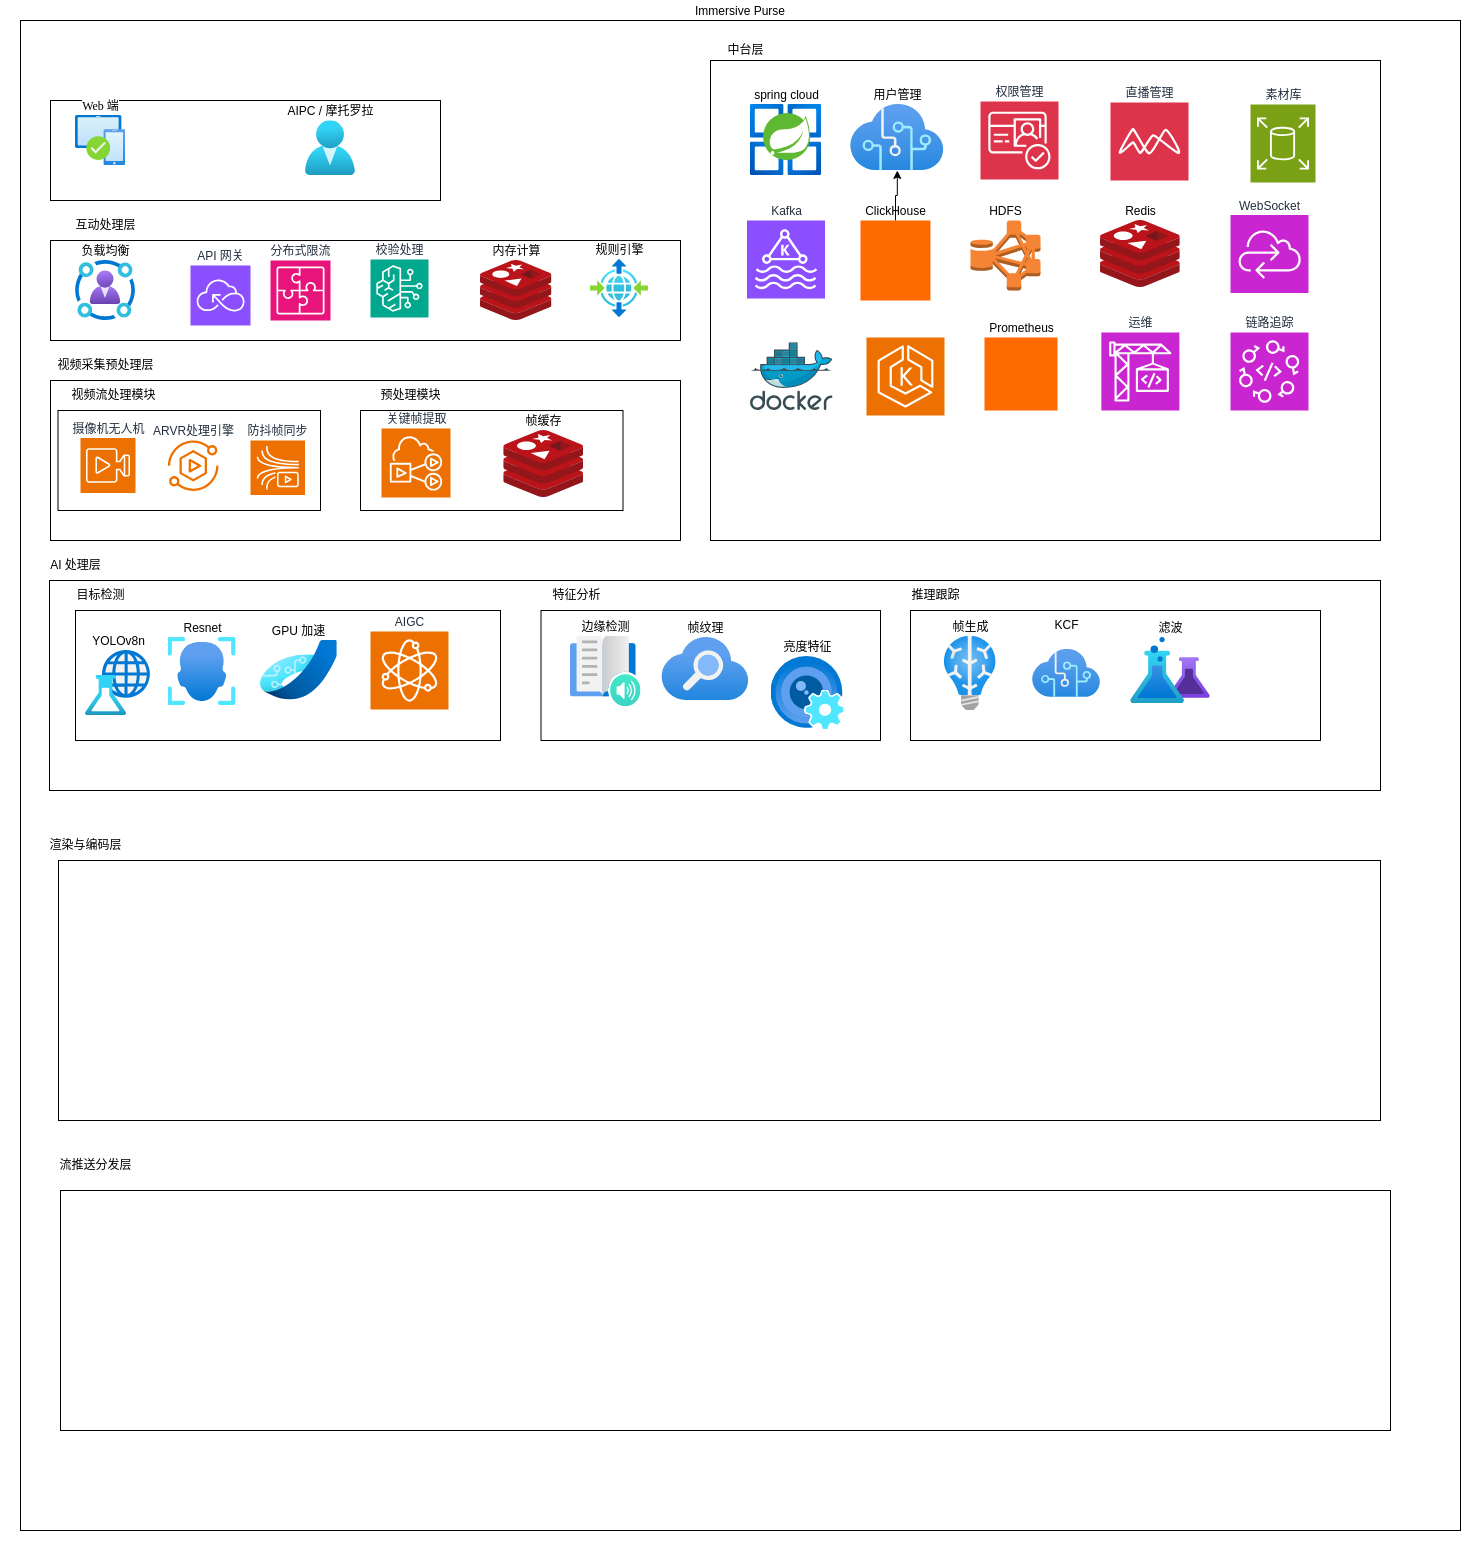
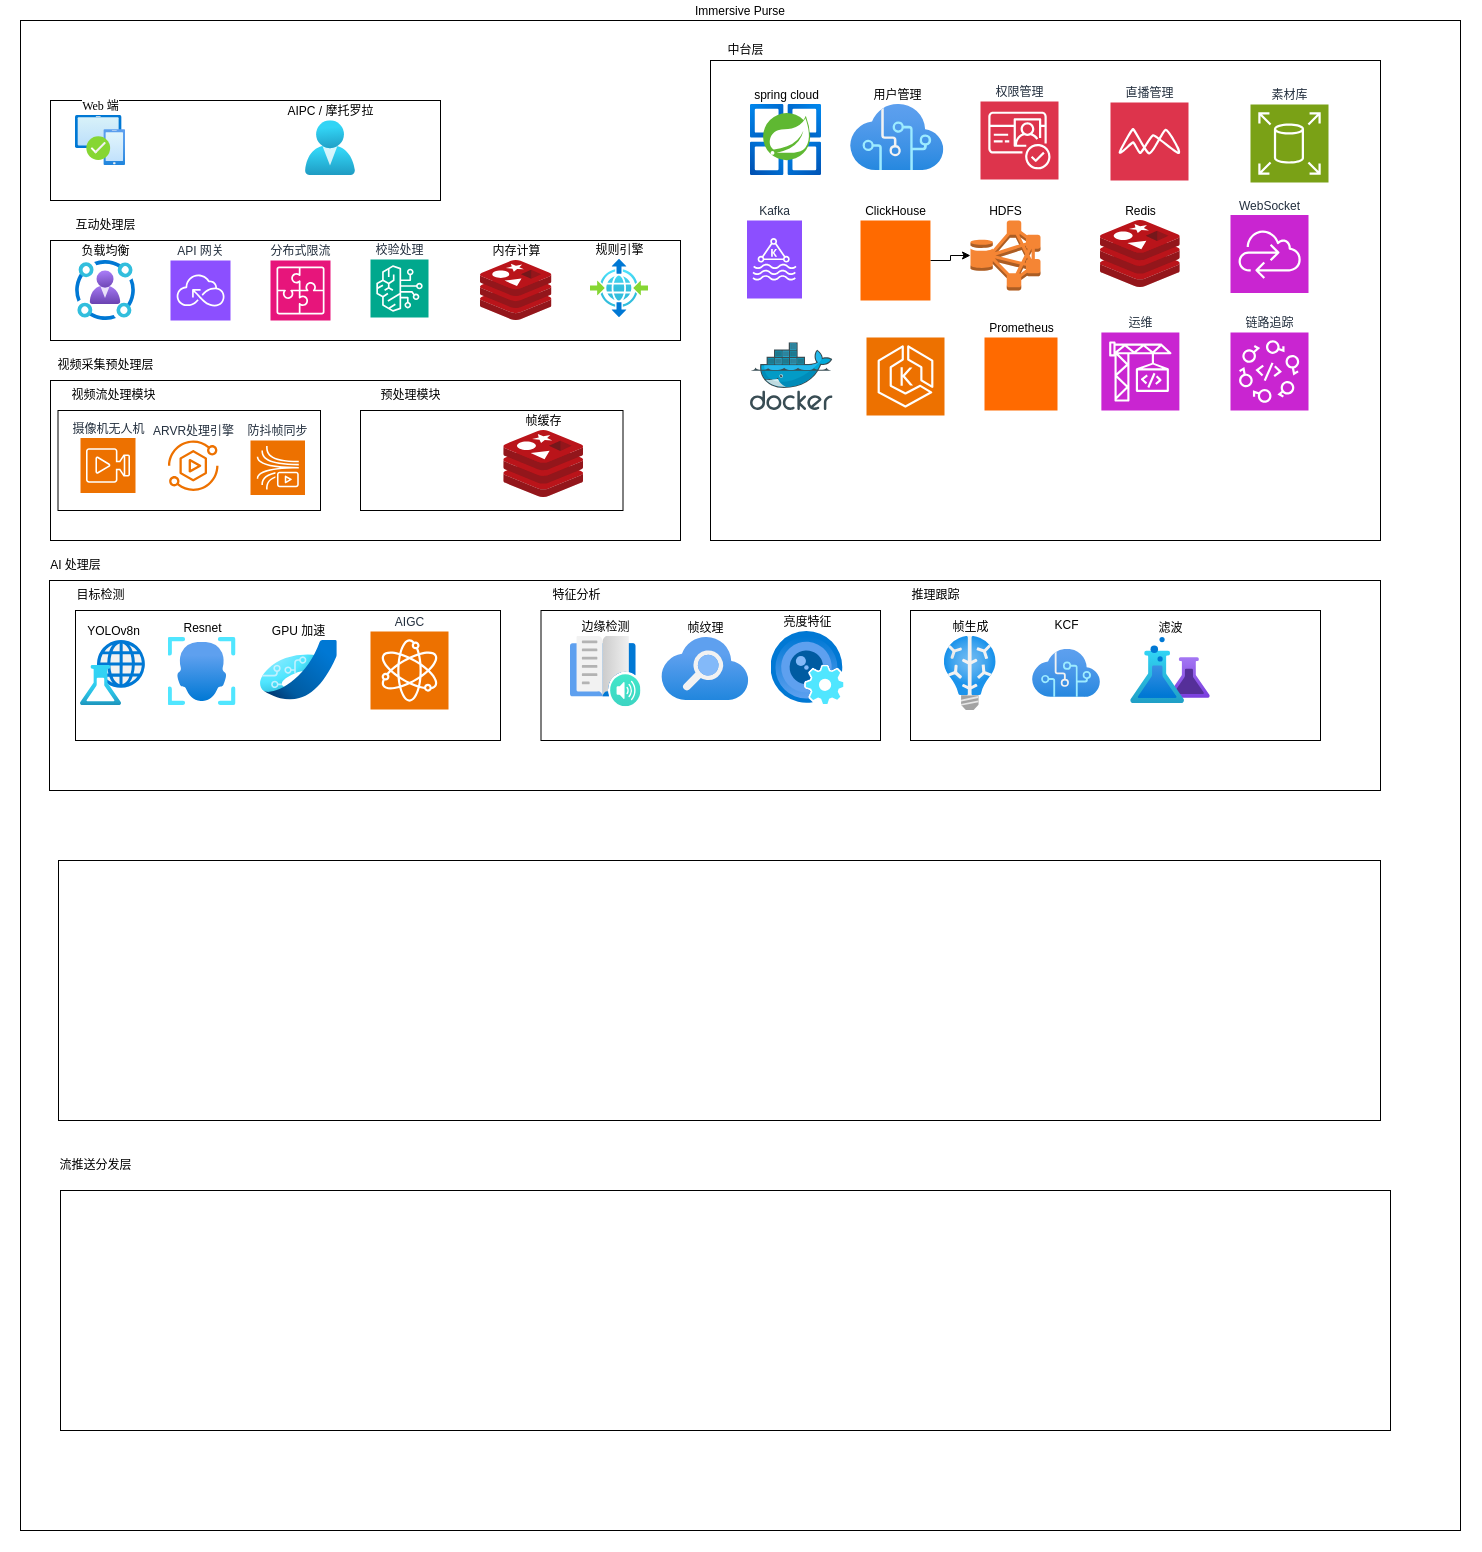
(1283, 144) -> (1290, 144)
(896, 199) -> (949, 261)
(786, 260) -> (775, 260)
(221, 296) -> (201, 291)
(416, 463) -> none
(118, 683) -> (113, 673)
(808, 693) -> (808, 668)
(86, 846) -> none
